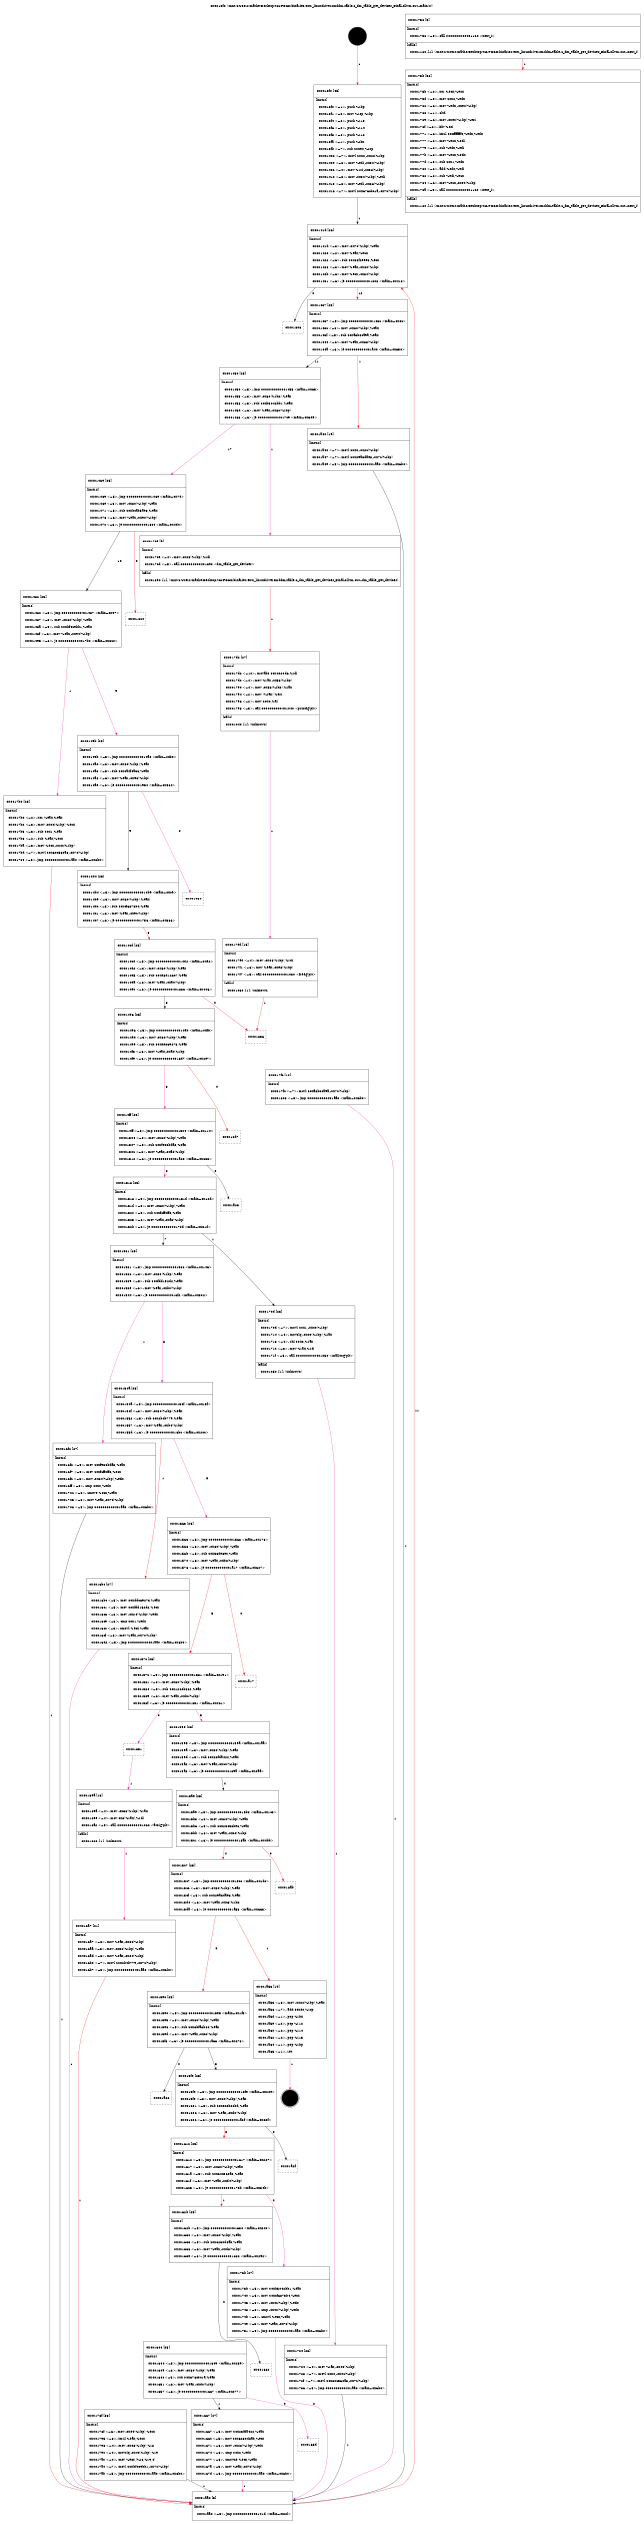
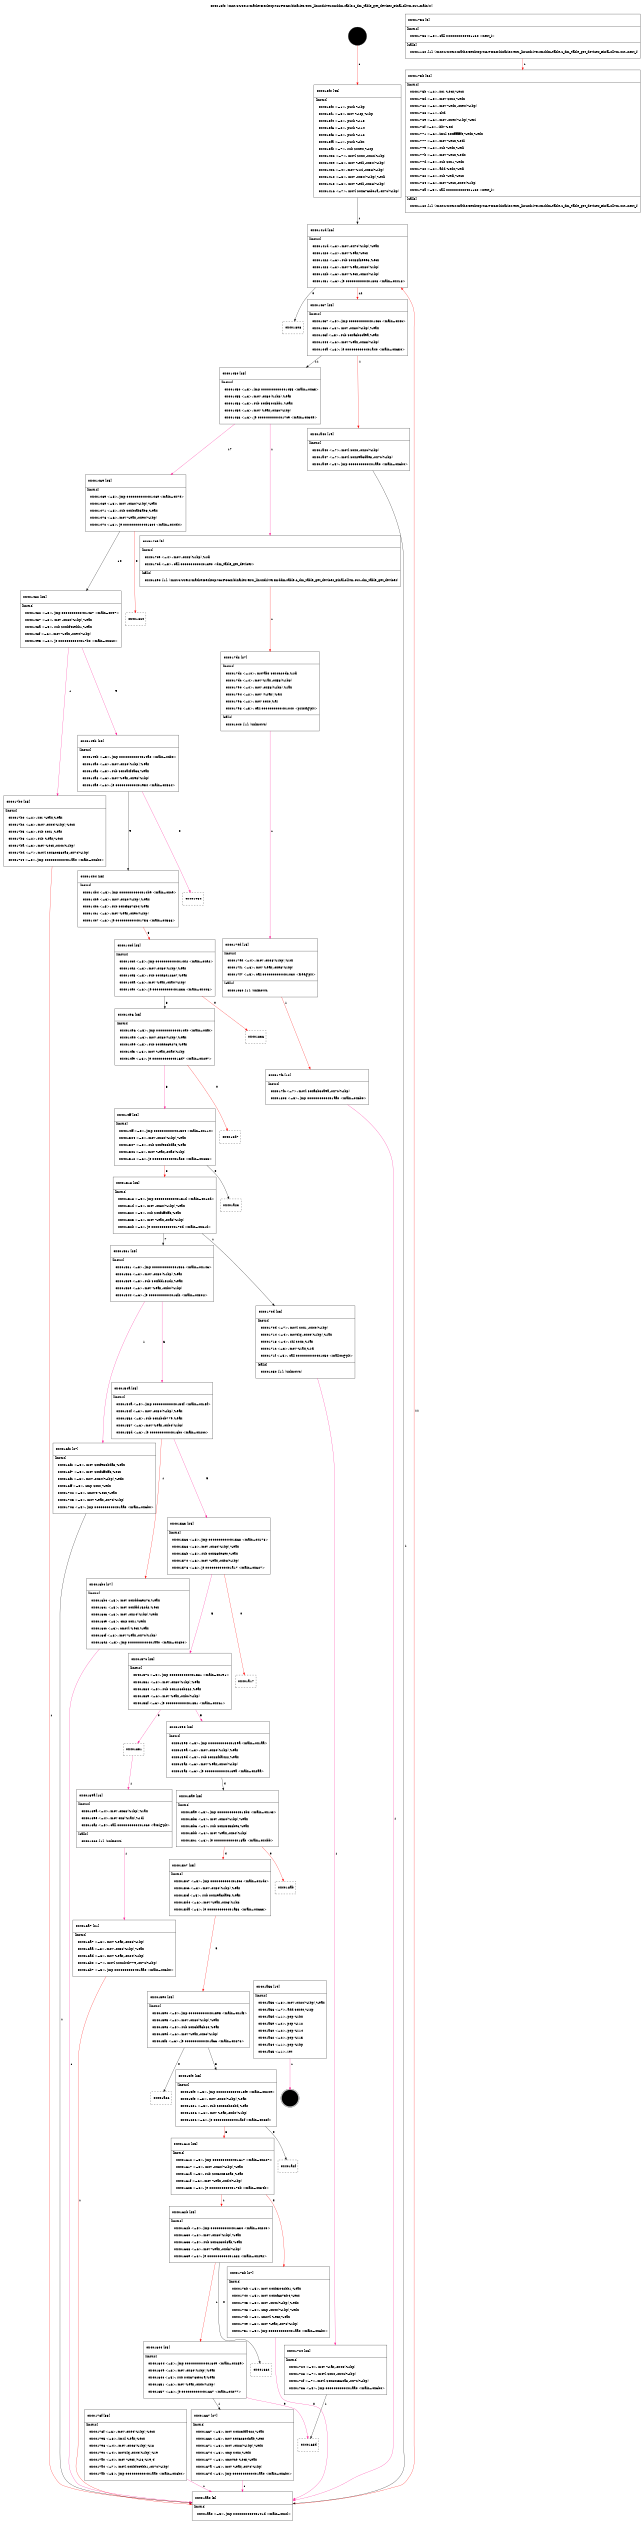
(261, 1013) -> (295, 1032)
(165, 1170) -> (165, 1170)
(202, 1613) -> (202, 1613)
(252, 1947) -> none
(282, 2228) -> (282, 2228)
none -> (208, 2301)
(342, 2461) -> (319, 2416)
(198, 2485) -> (198, 2485)
